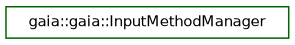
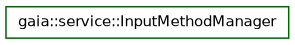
(147, 22) -> (147, 22)
